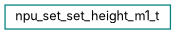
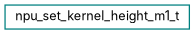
(88, 17) -> (97, 17)
